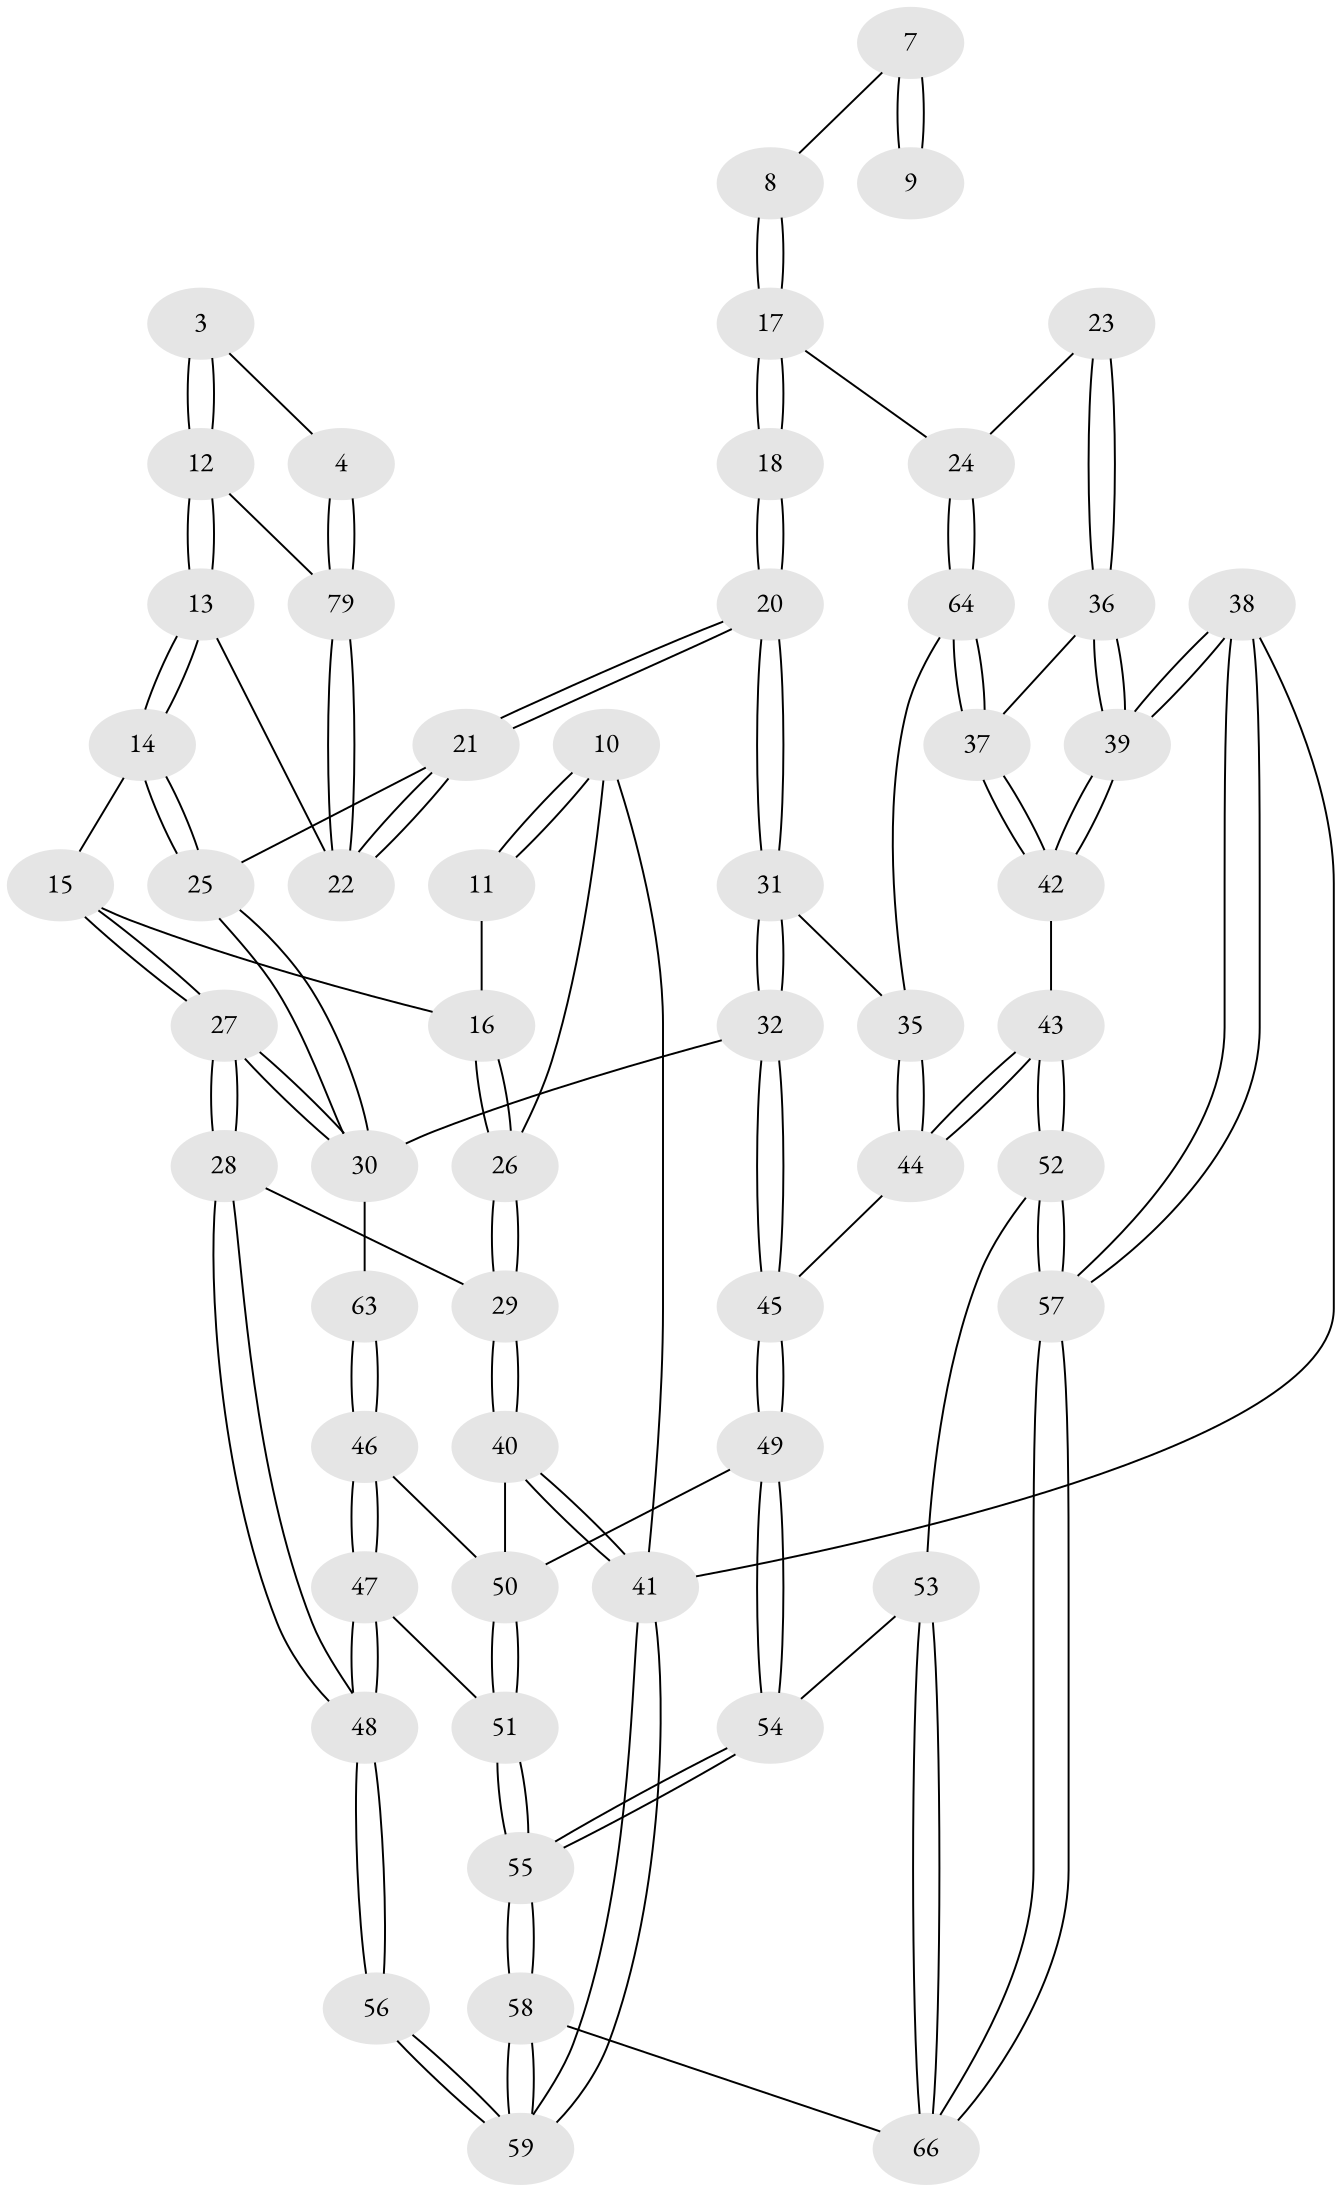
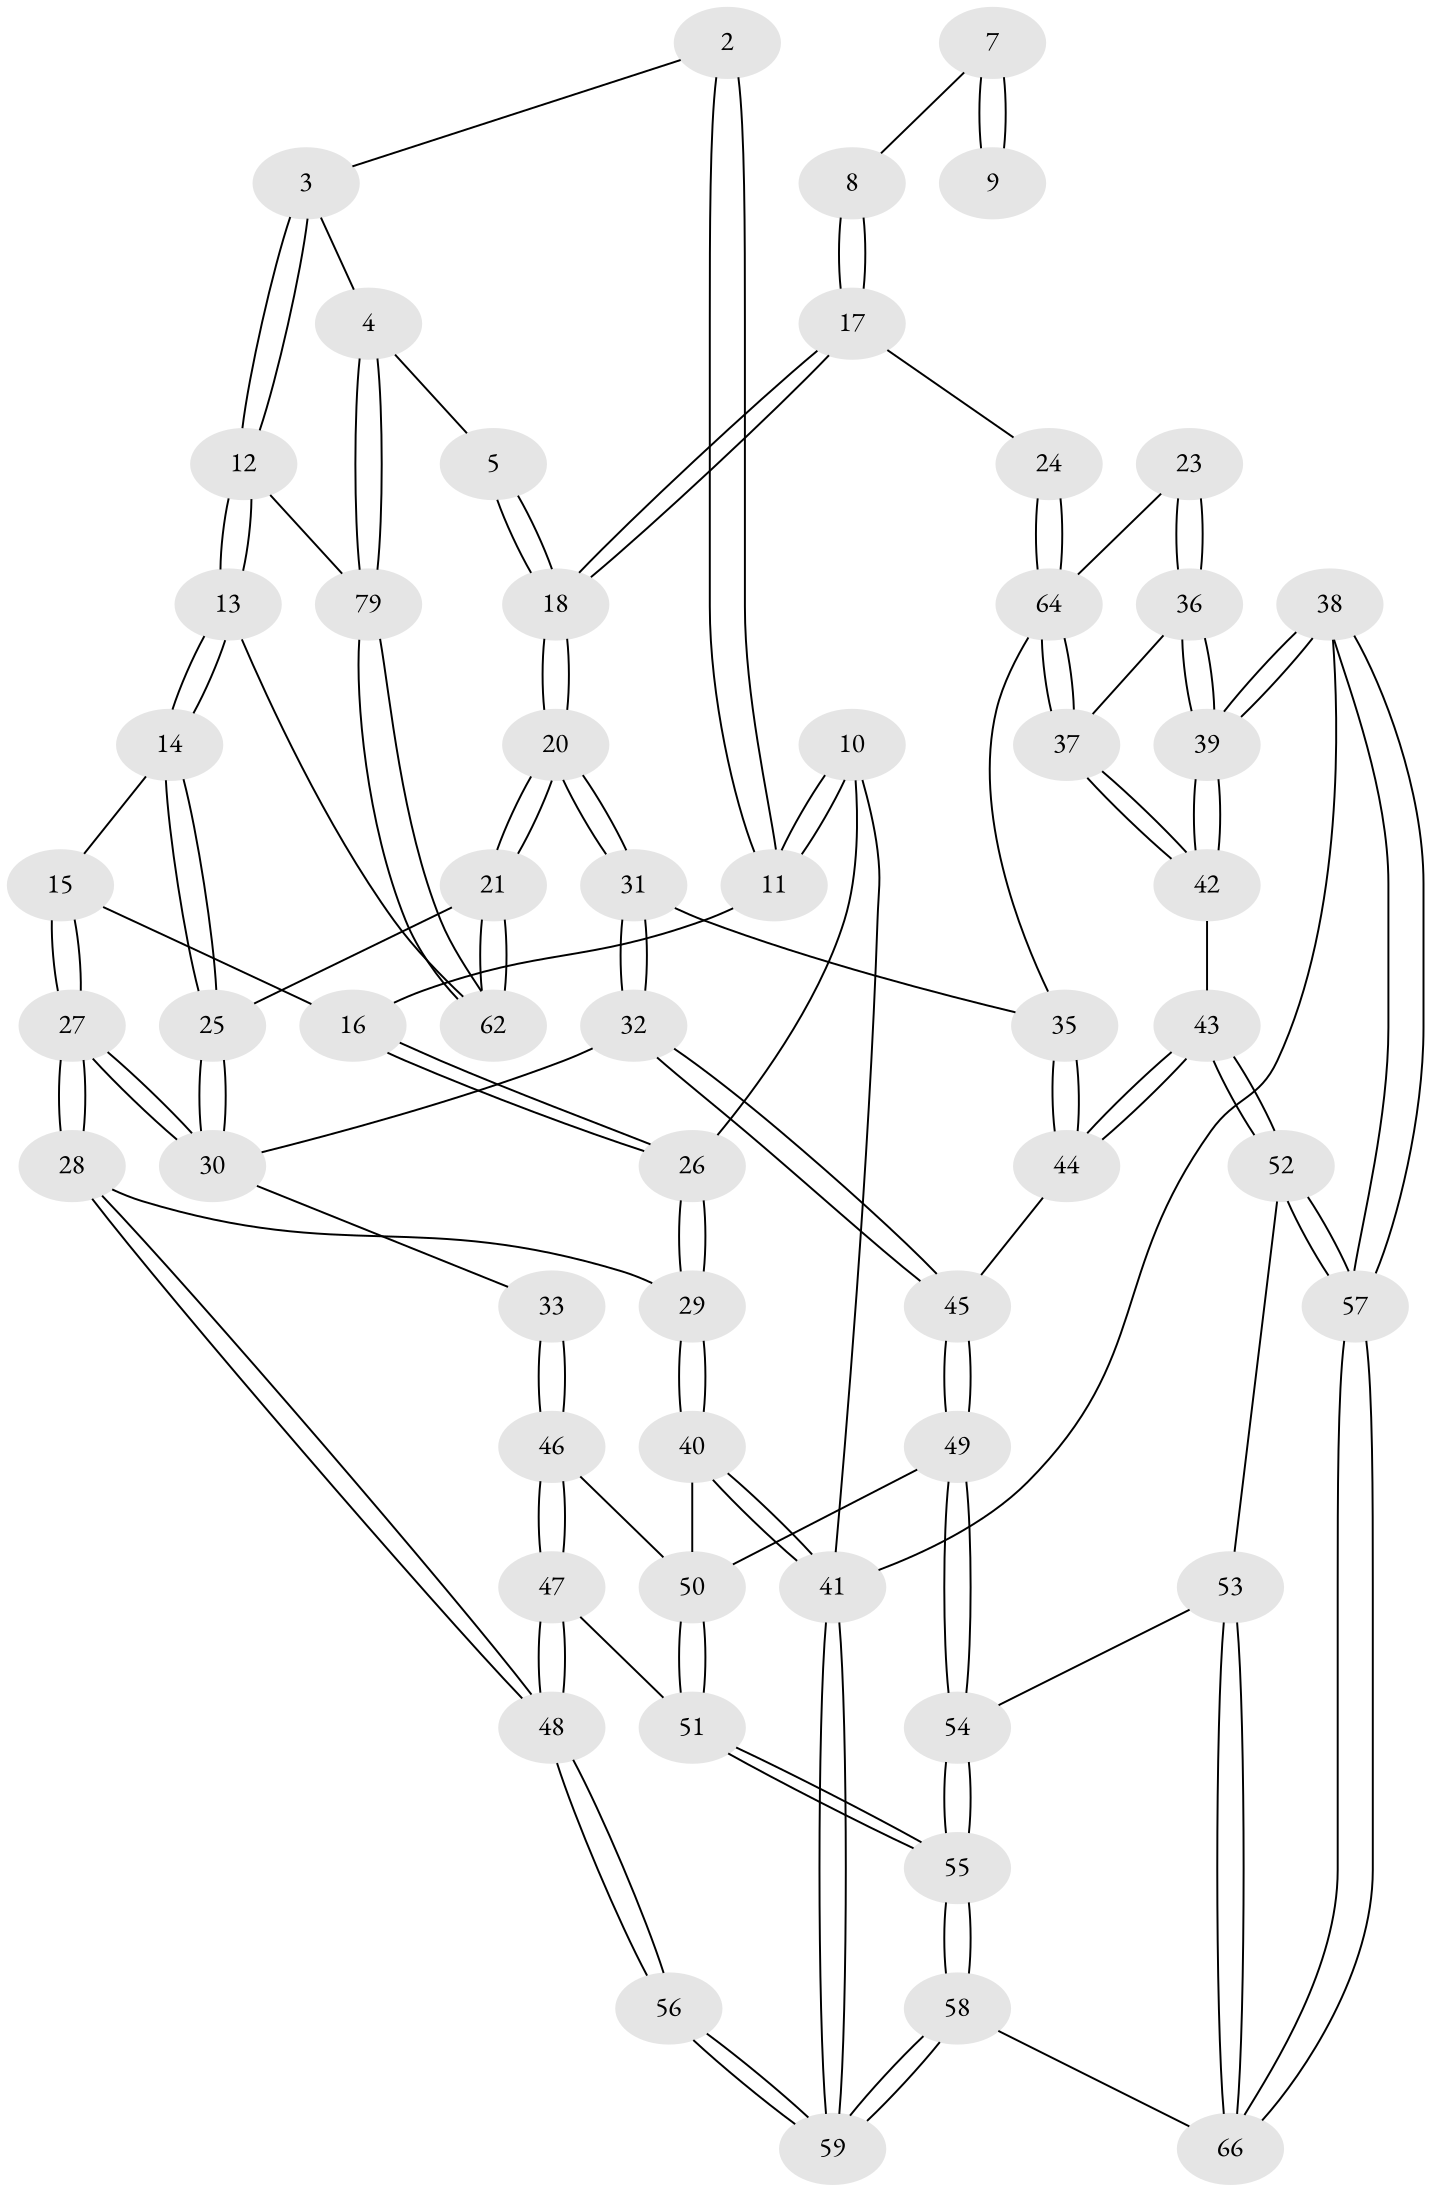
none -> (727, 43)
(1032, 394) -> (1120, 534)
none -> (493, 464)
(341, 885) -> (493, 1026)
(365, 1307) -> (552, 1307)
